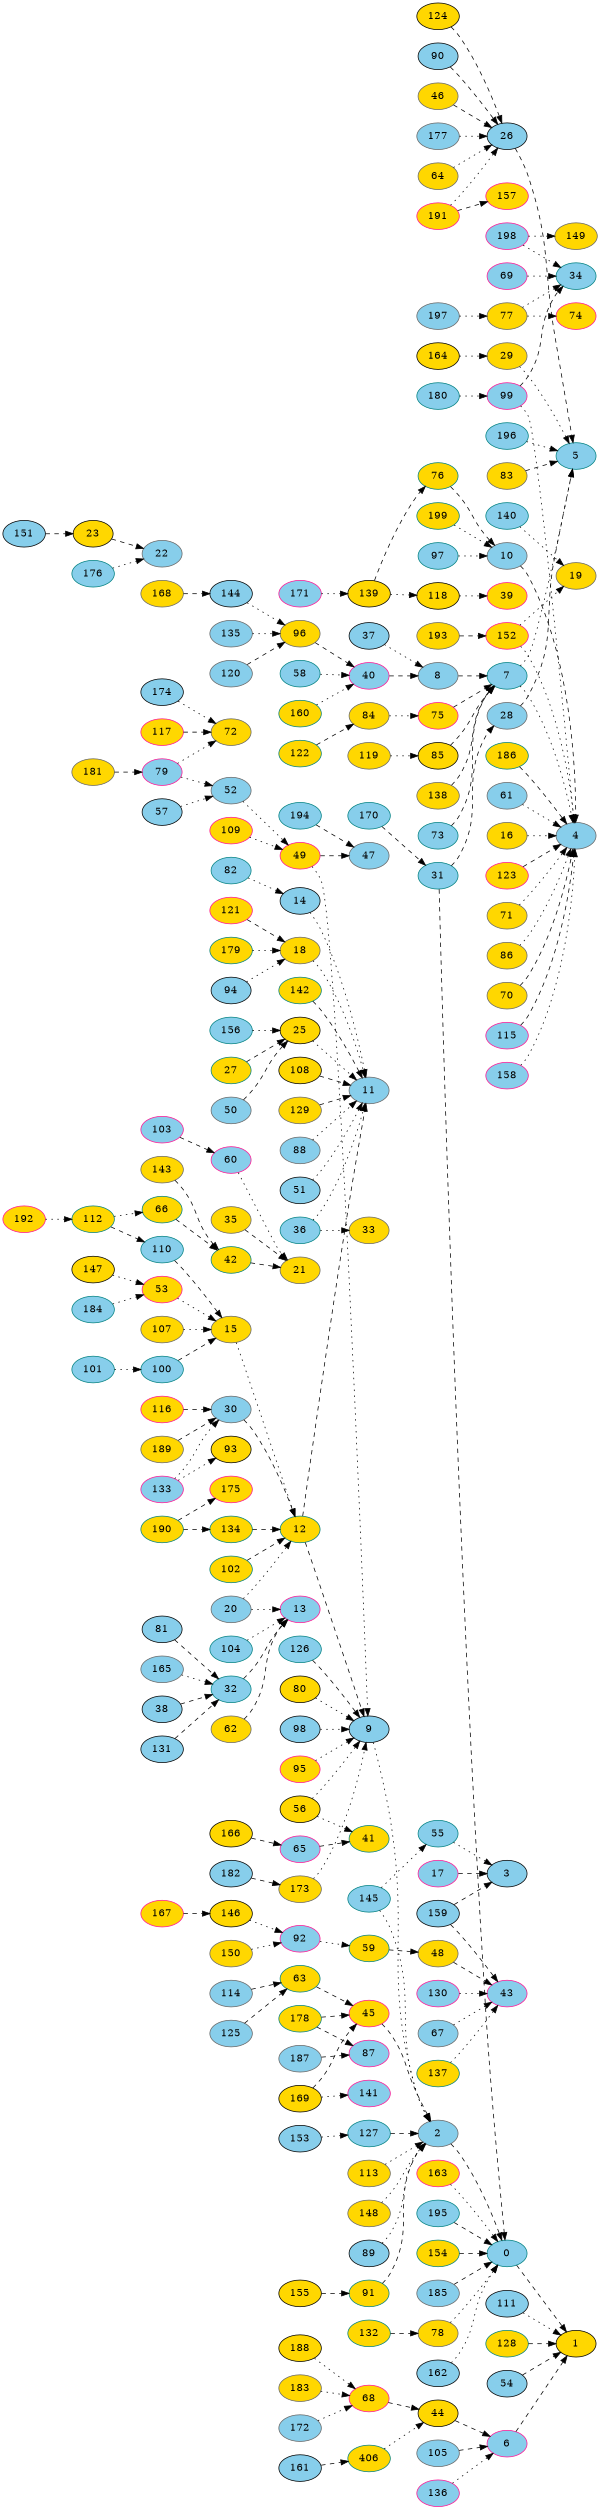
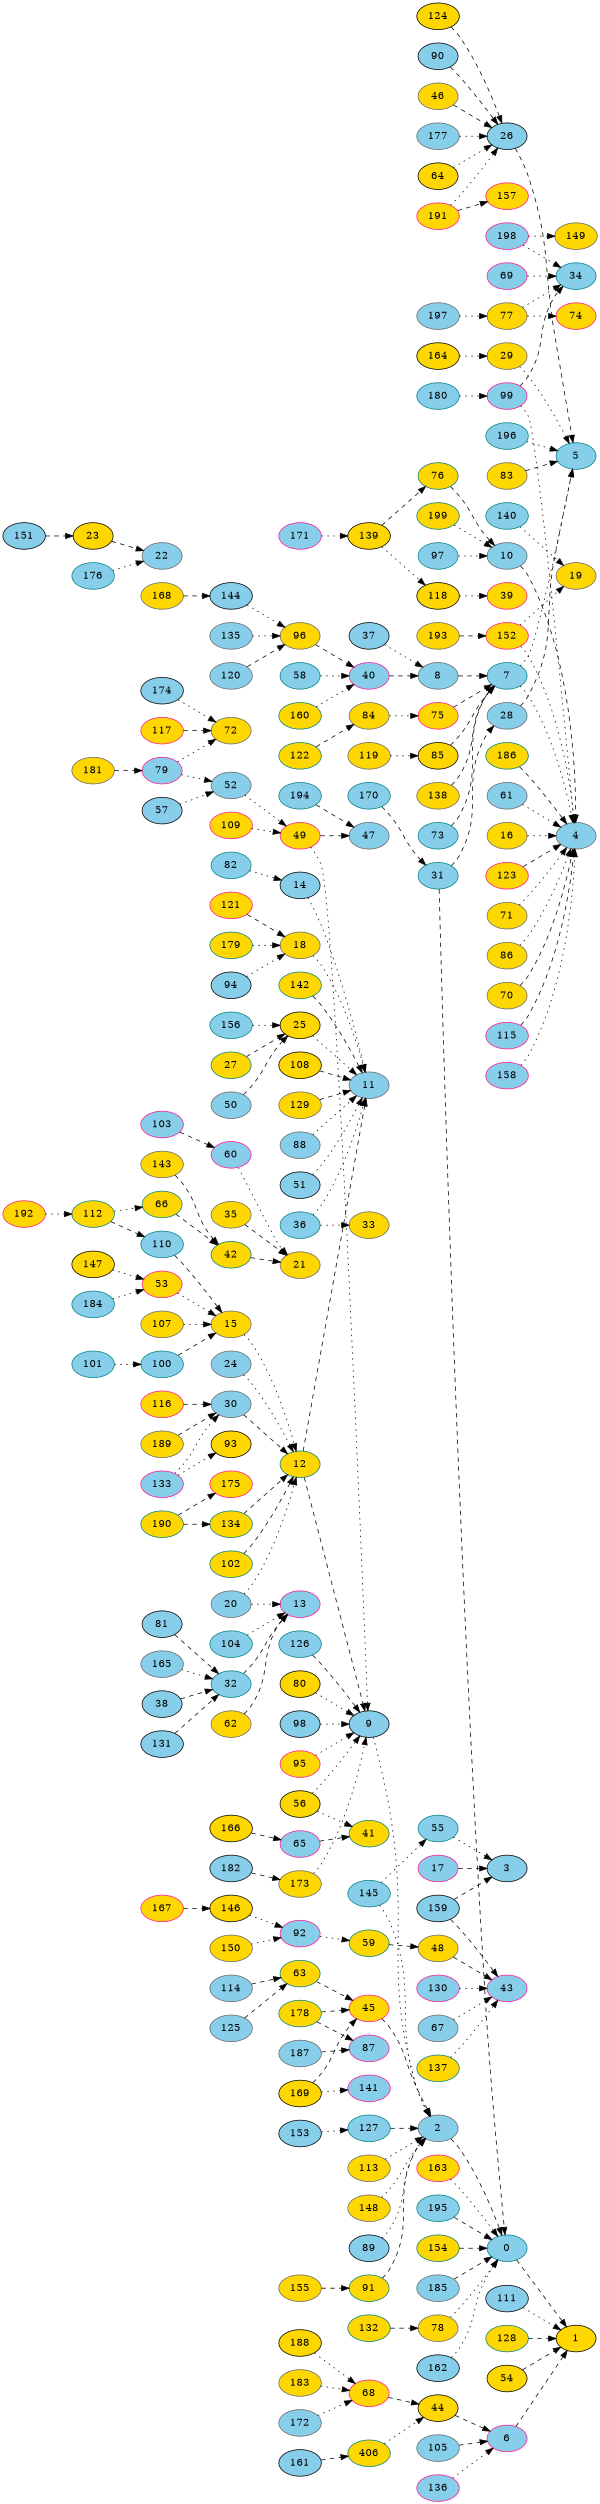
(438, 176) -> (438, 176)
none -> (231, 1364)
(300, 2293) -> (300, 2288)
(507, 2384) -> (507, 2379)
